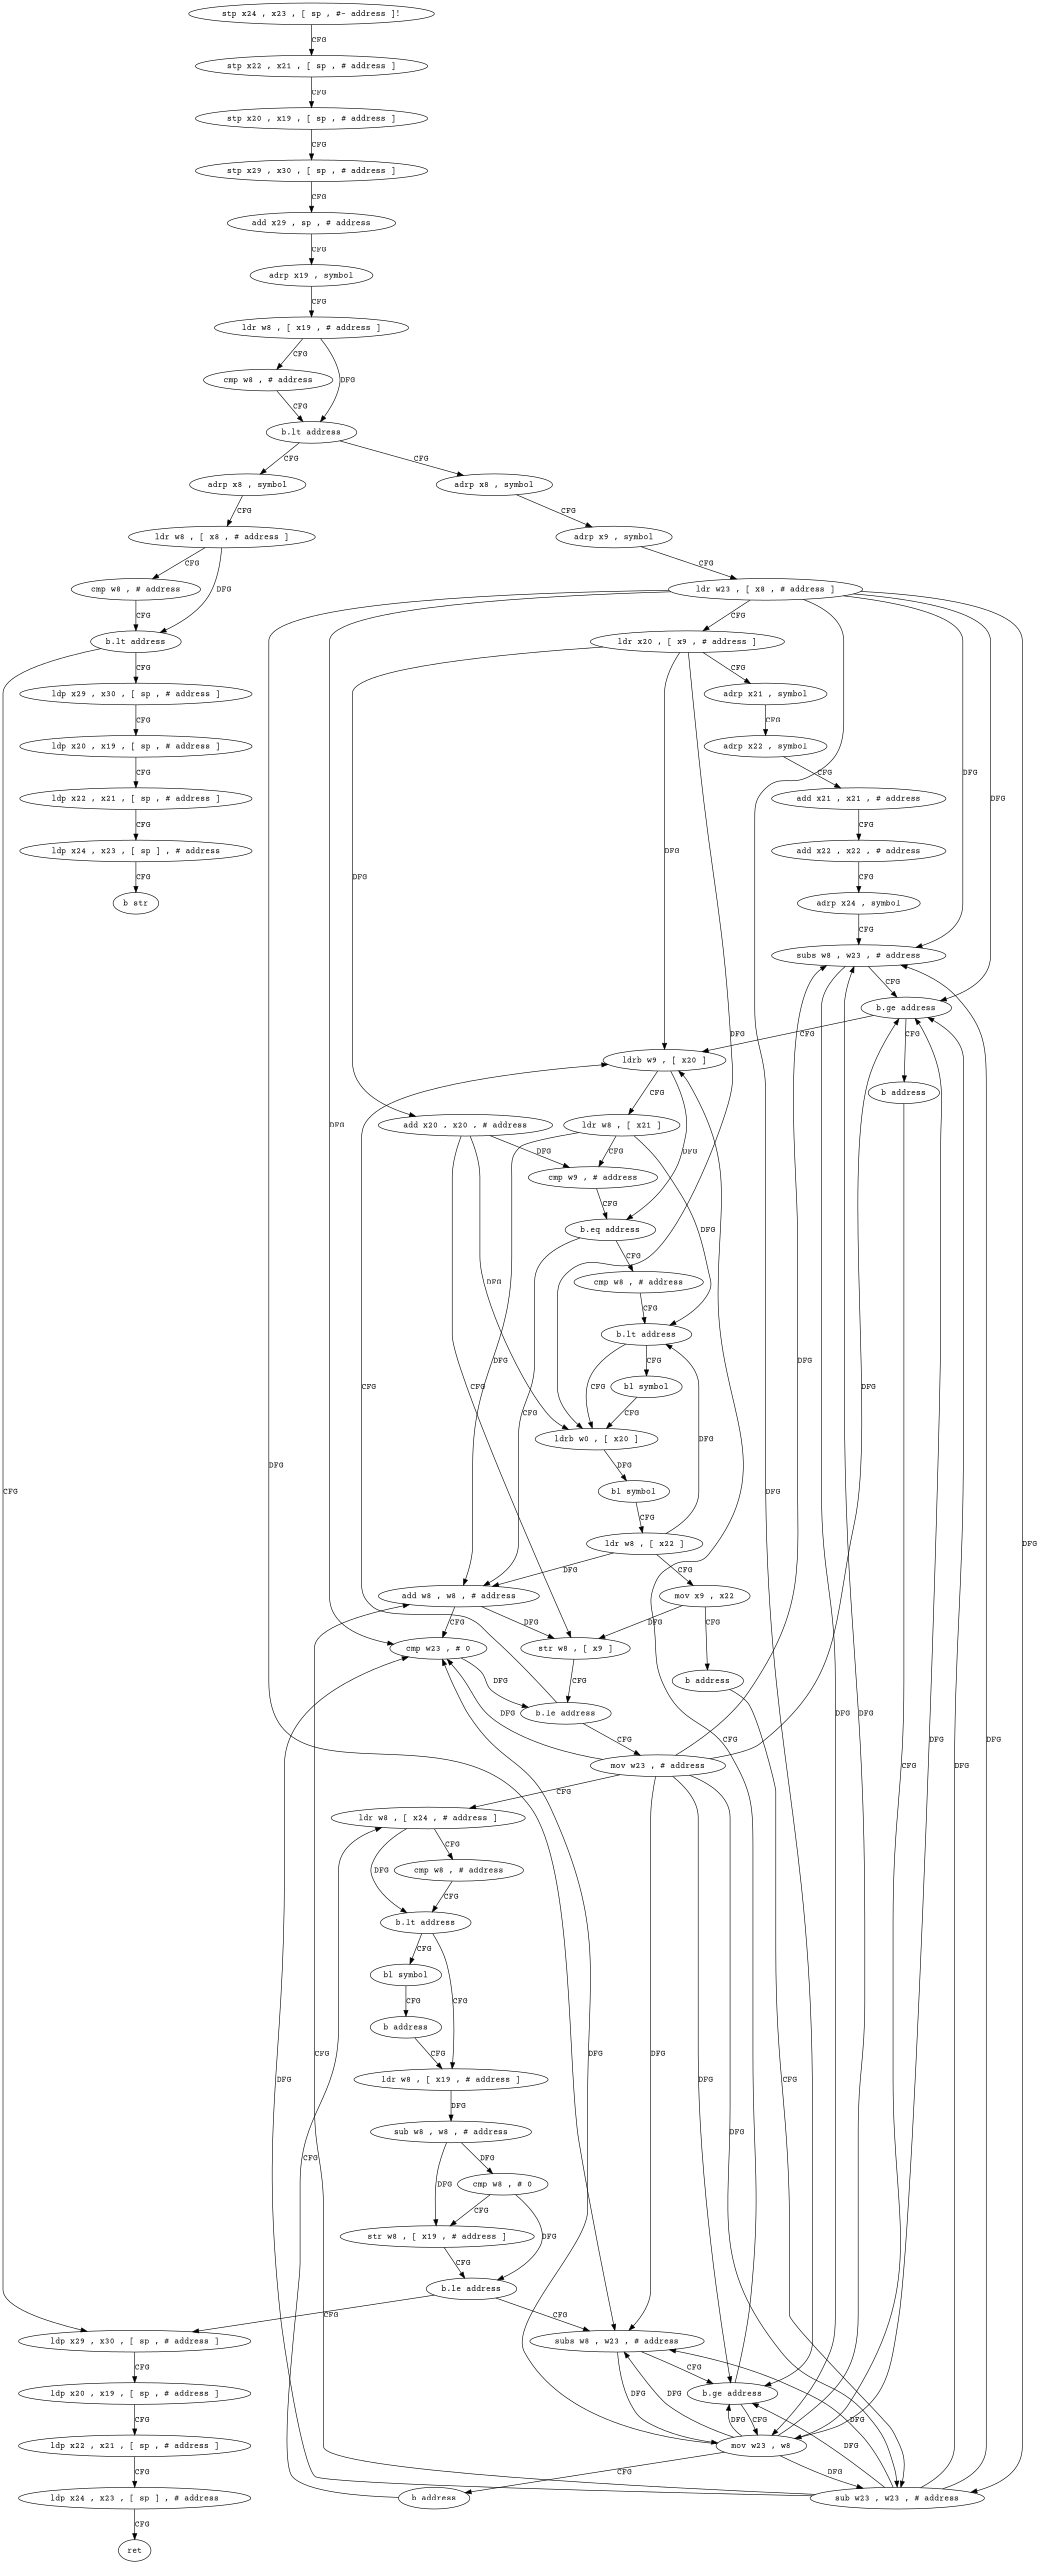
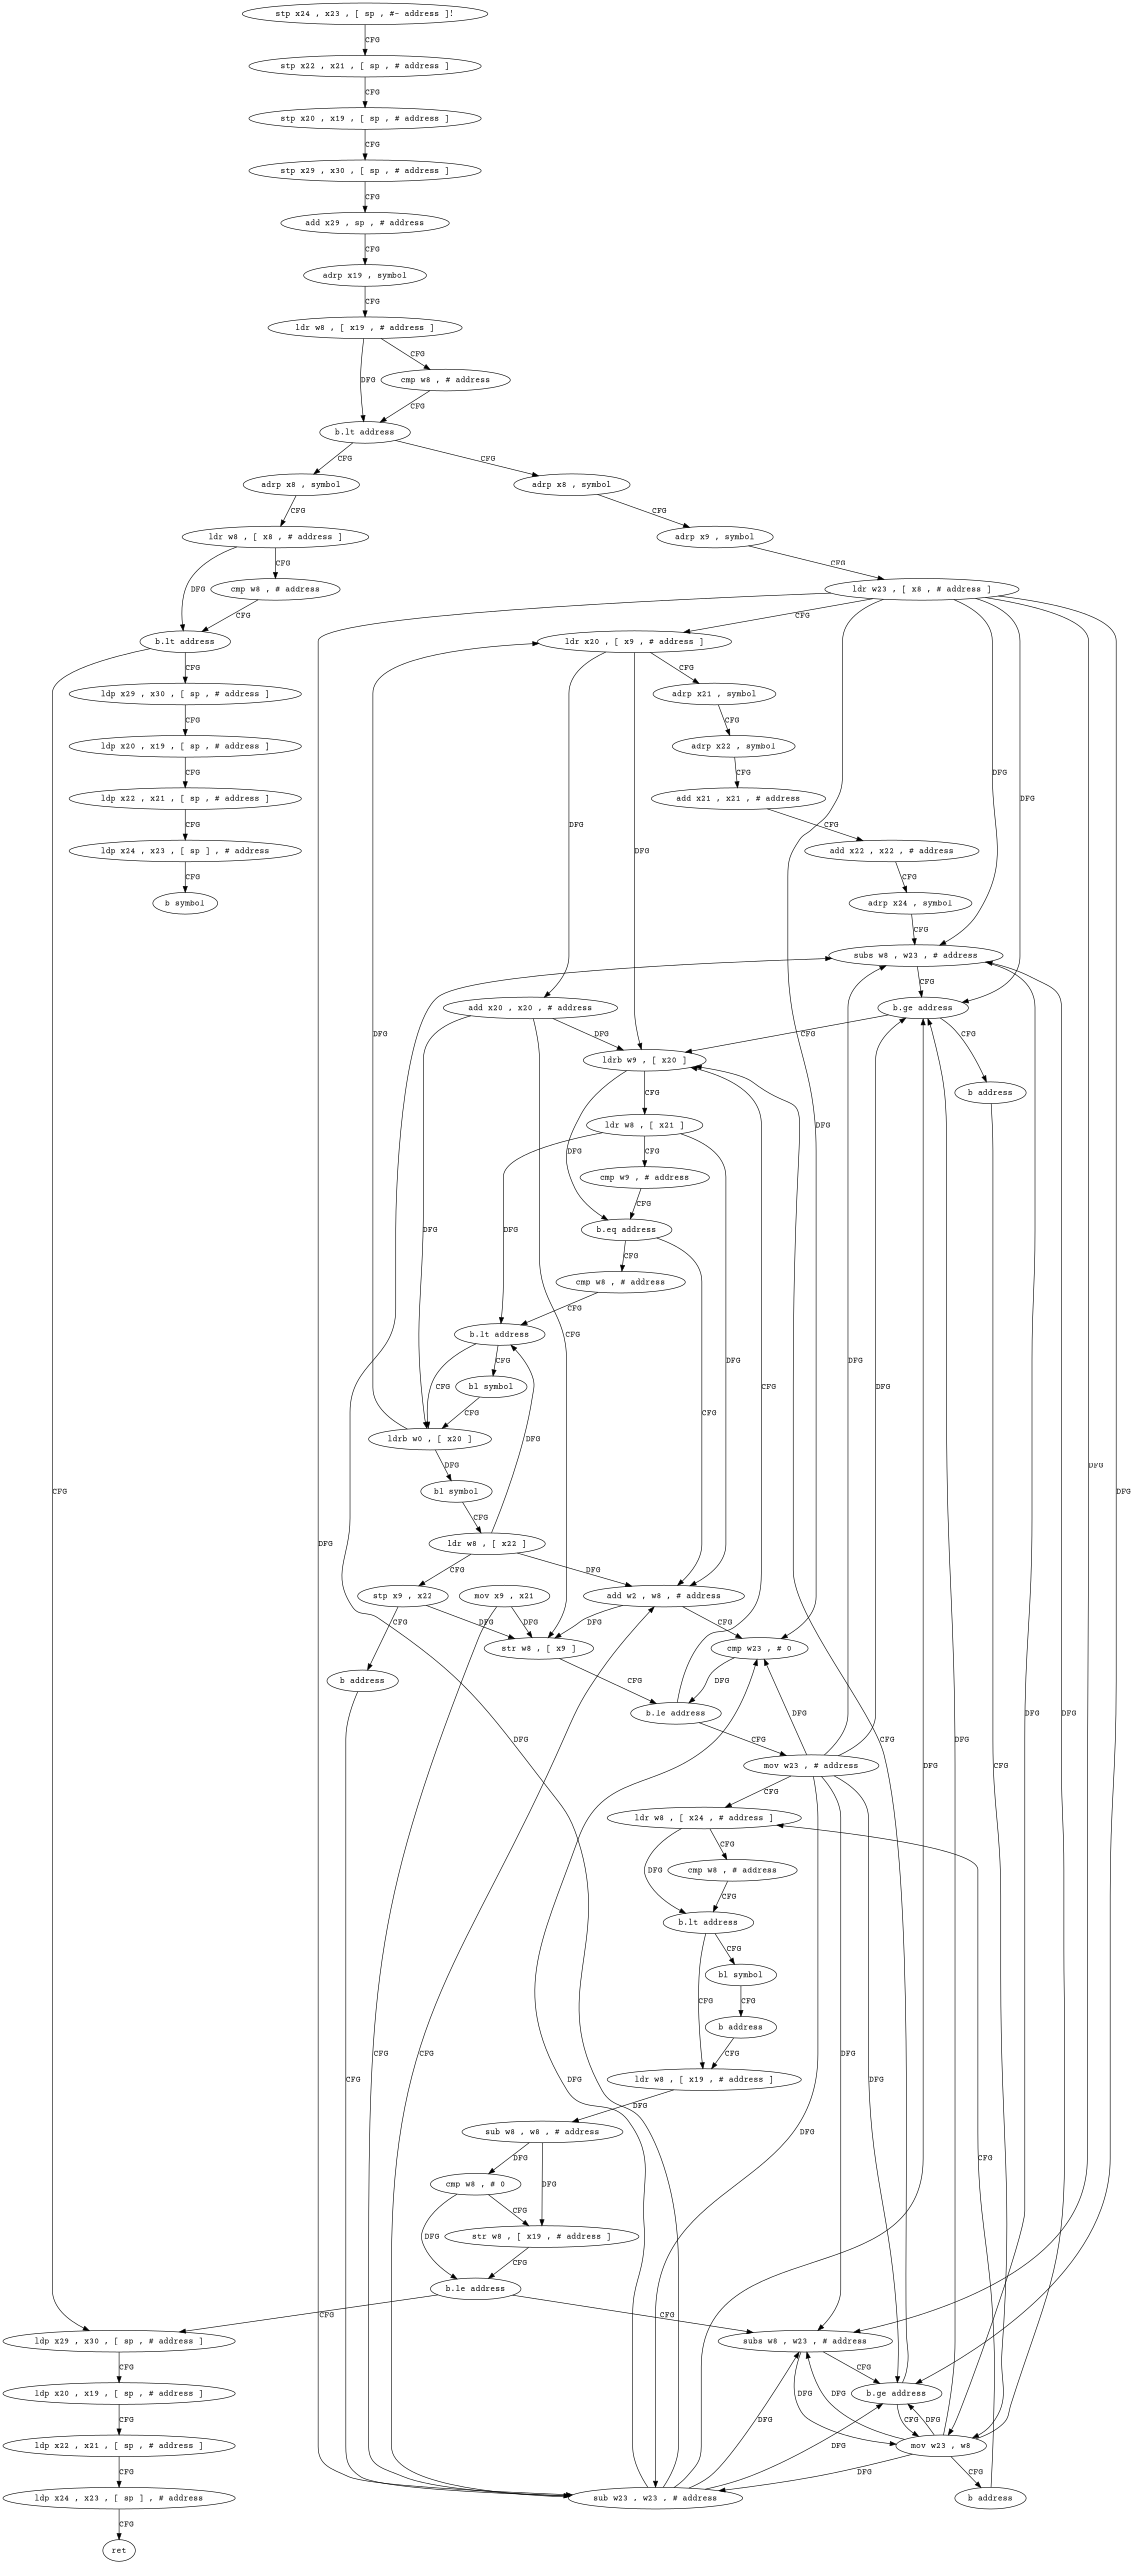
(136, 903) -> (185, 903)
(732, 1088) -> (373, 981)
(527, 1150) -> (585, 1033)
(459, 1596) -> (664, 1596)
none -> (505, 1596)
(705, 1596) -> (403, 1596)
(588, 2106) -> none
